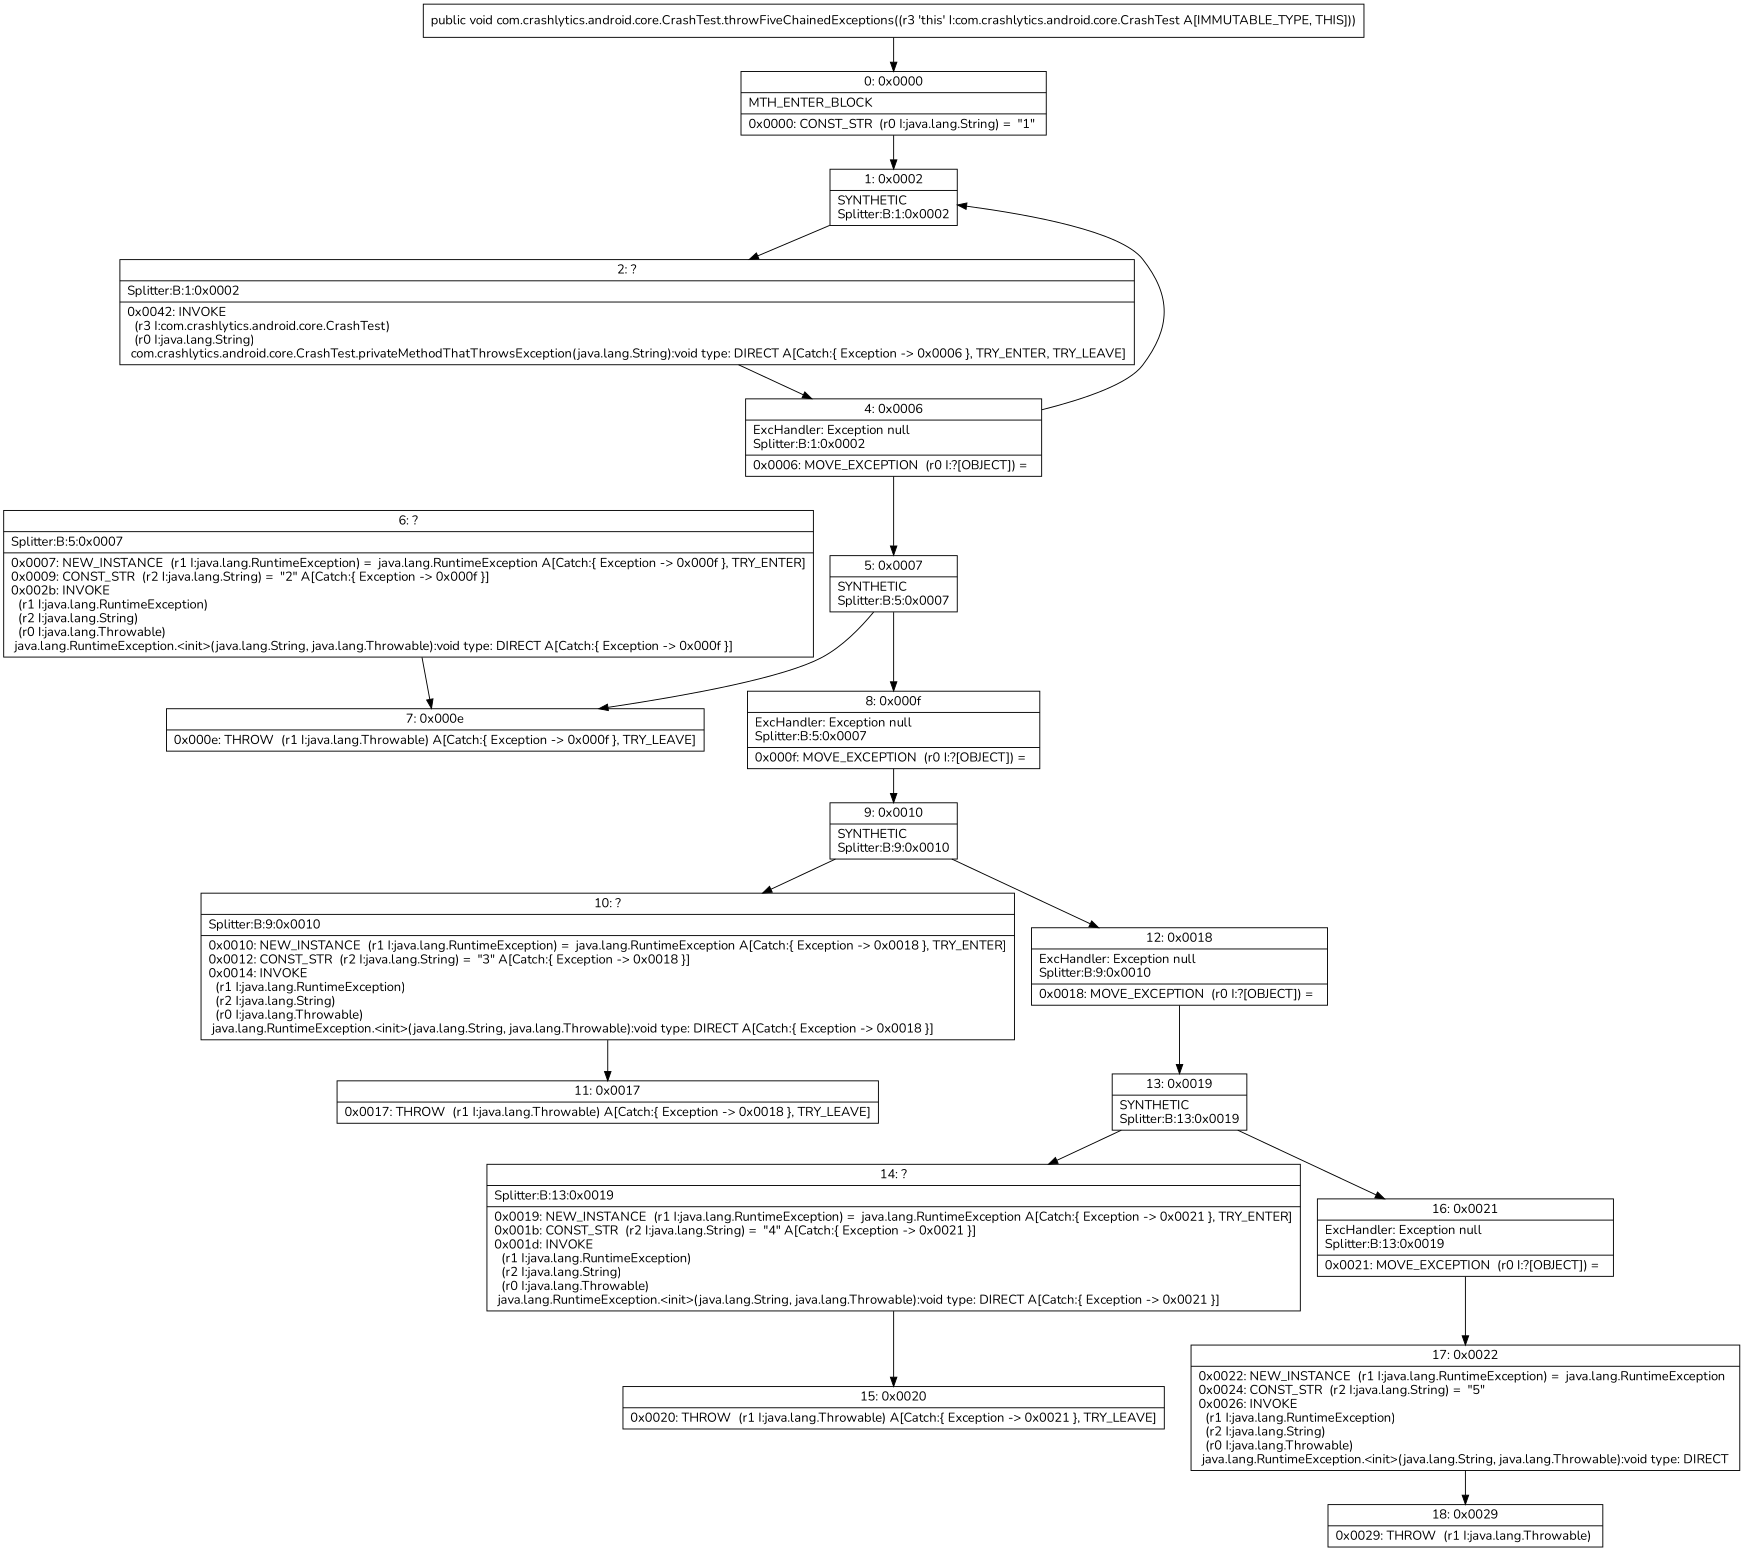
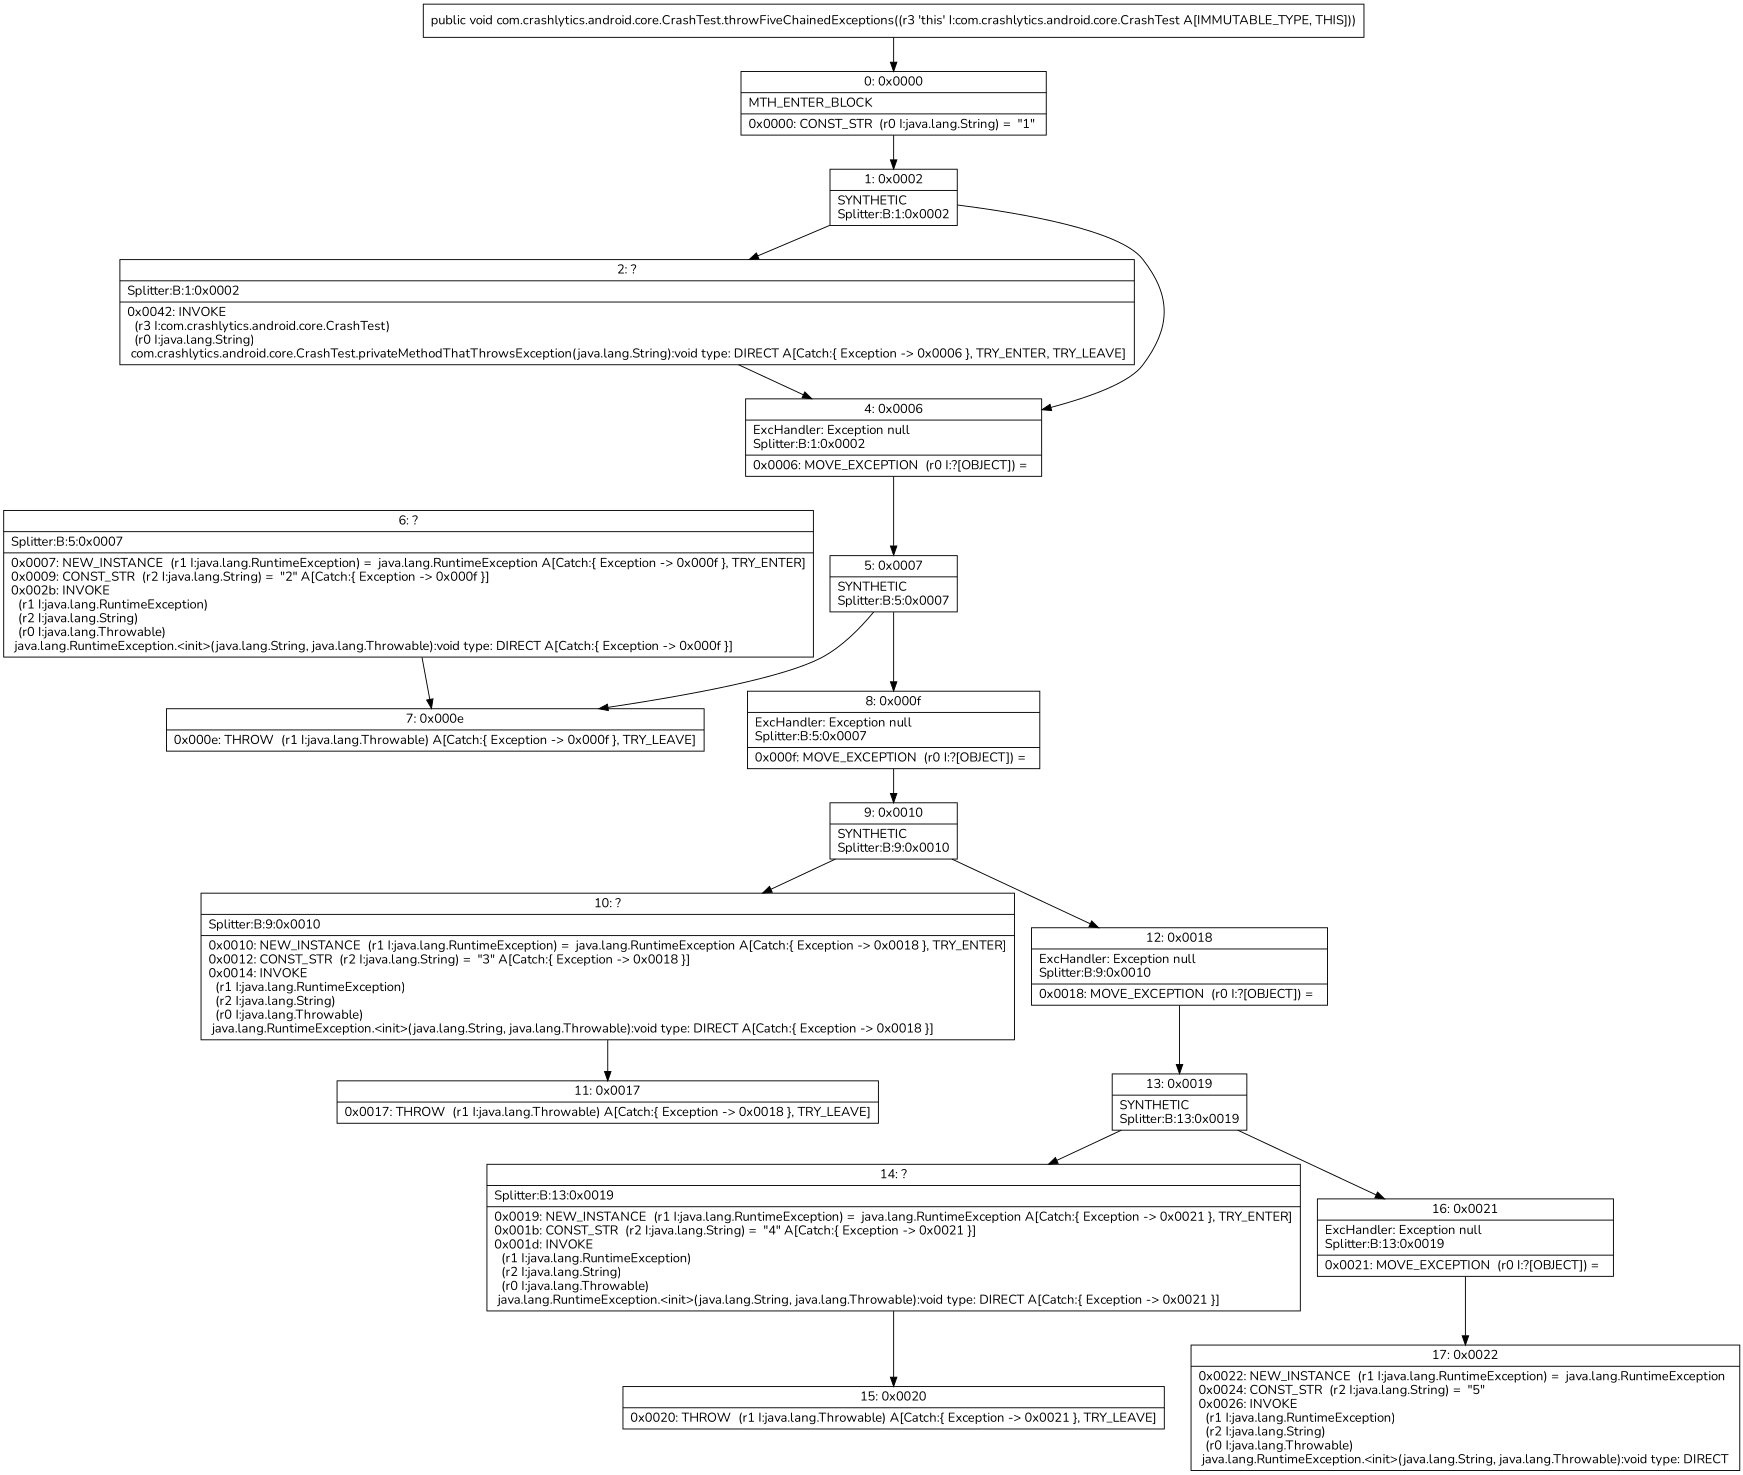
(1154, 277) -> (1149, 269)
(1465, 1526) -> none
